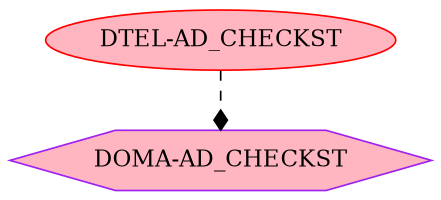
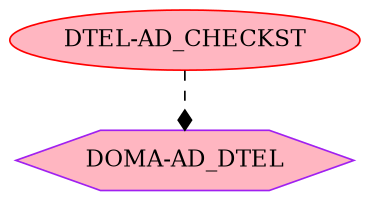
(221, 160) -> (185, 160)
